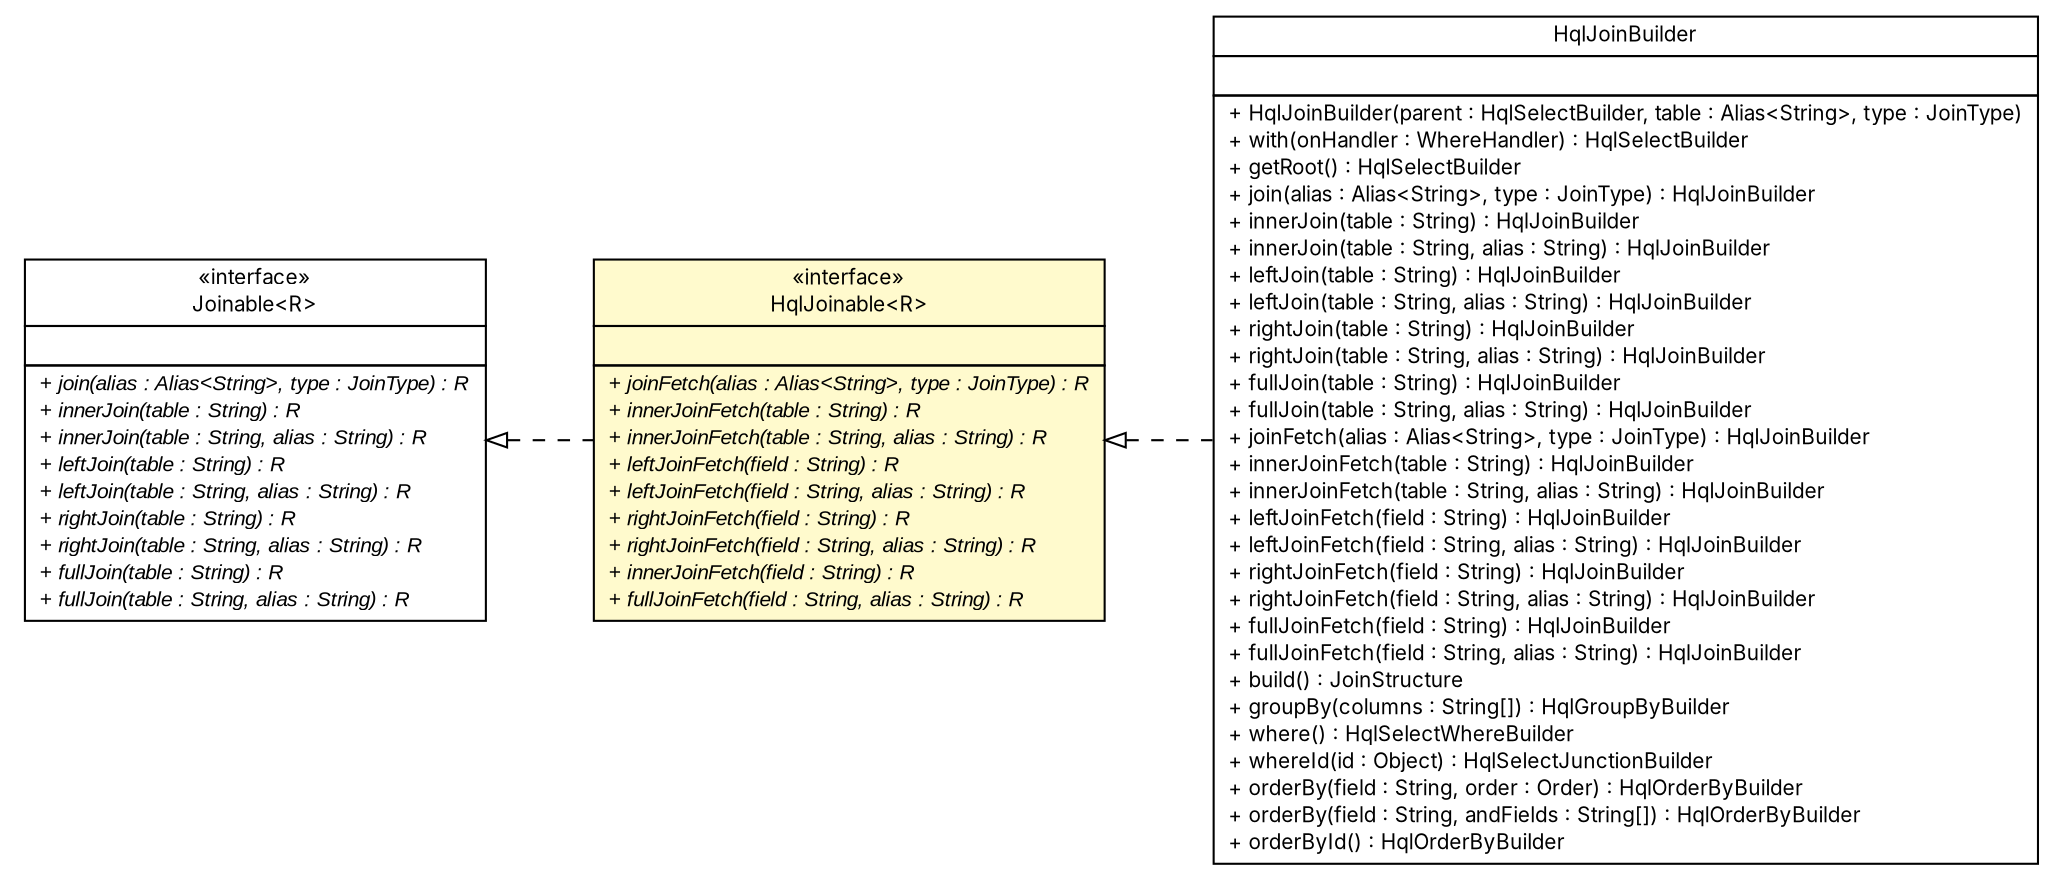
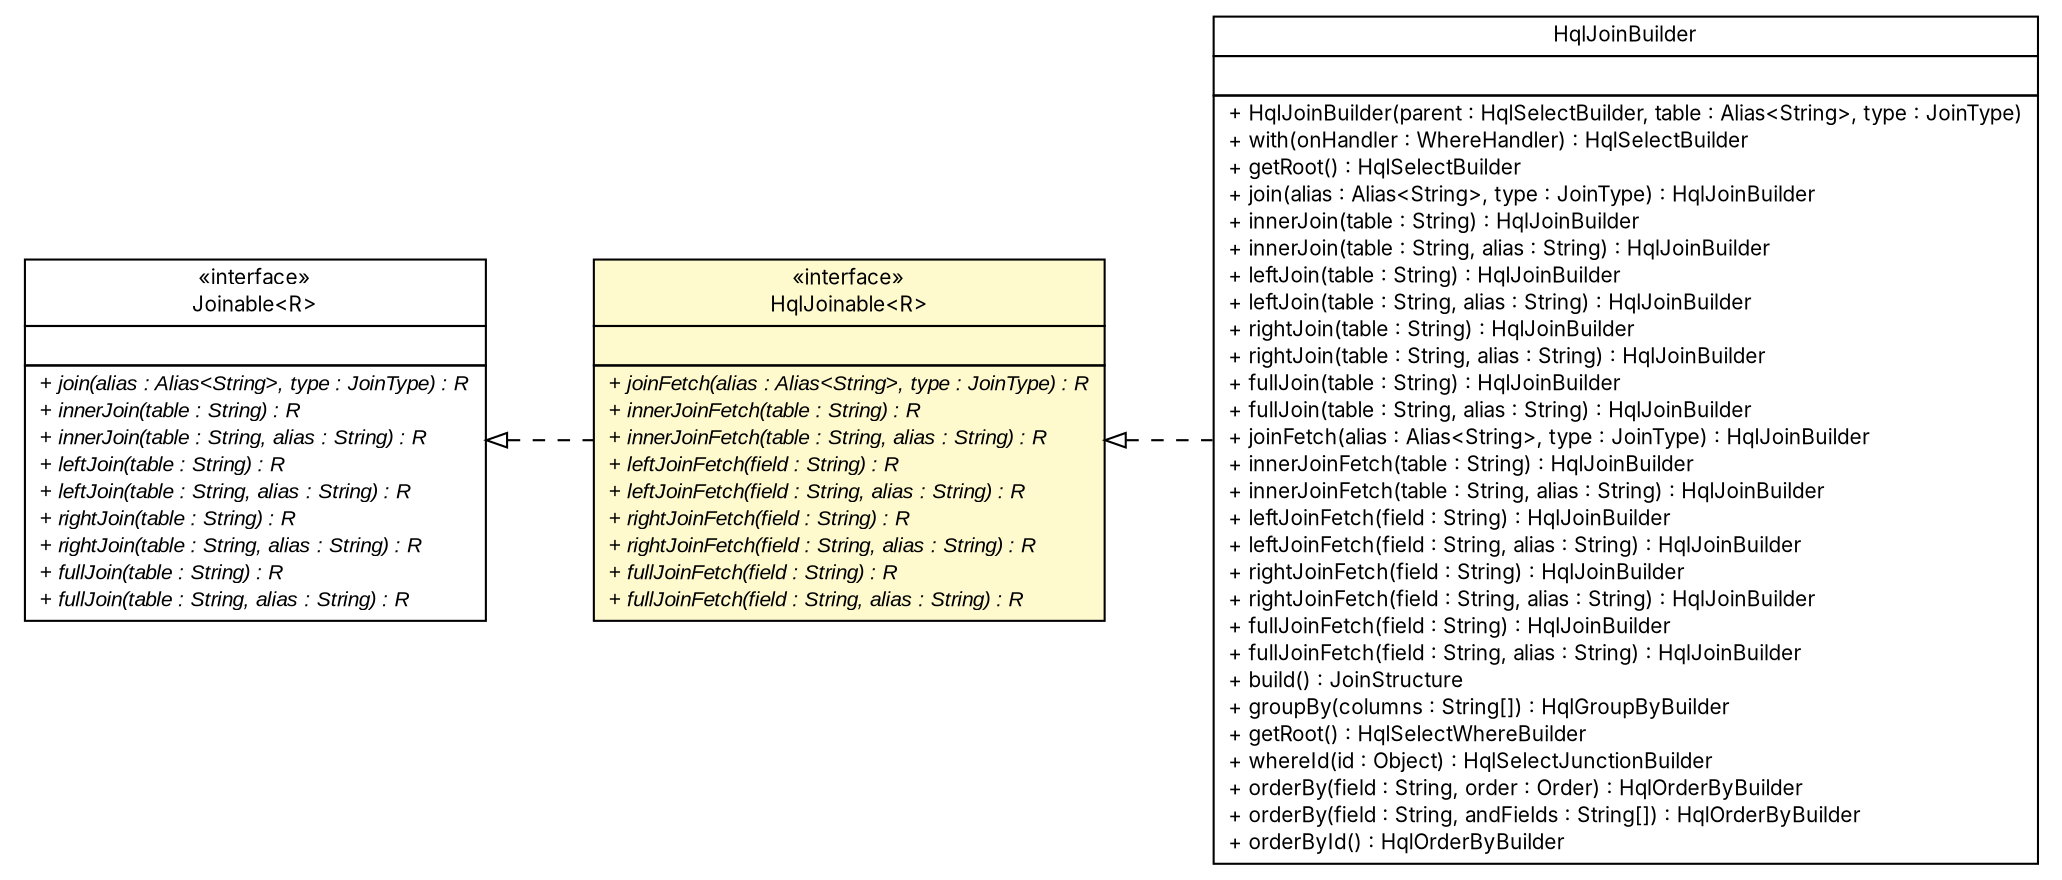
(762, 573) -> (754, 573)
(1402, 735) -> (1408, 735)
